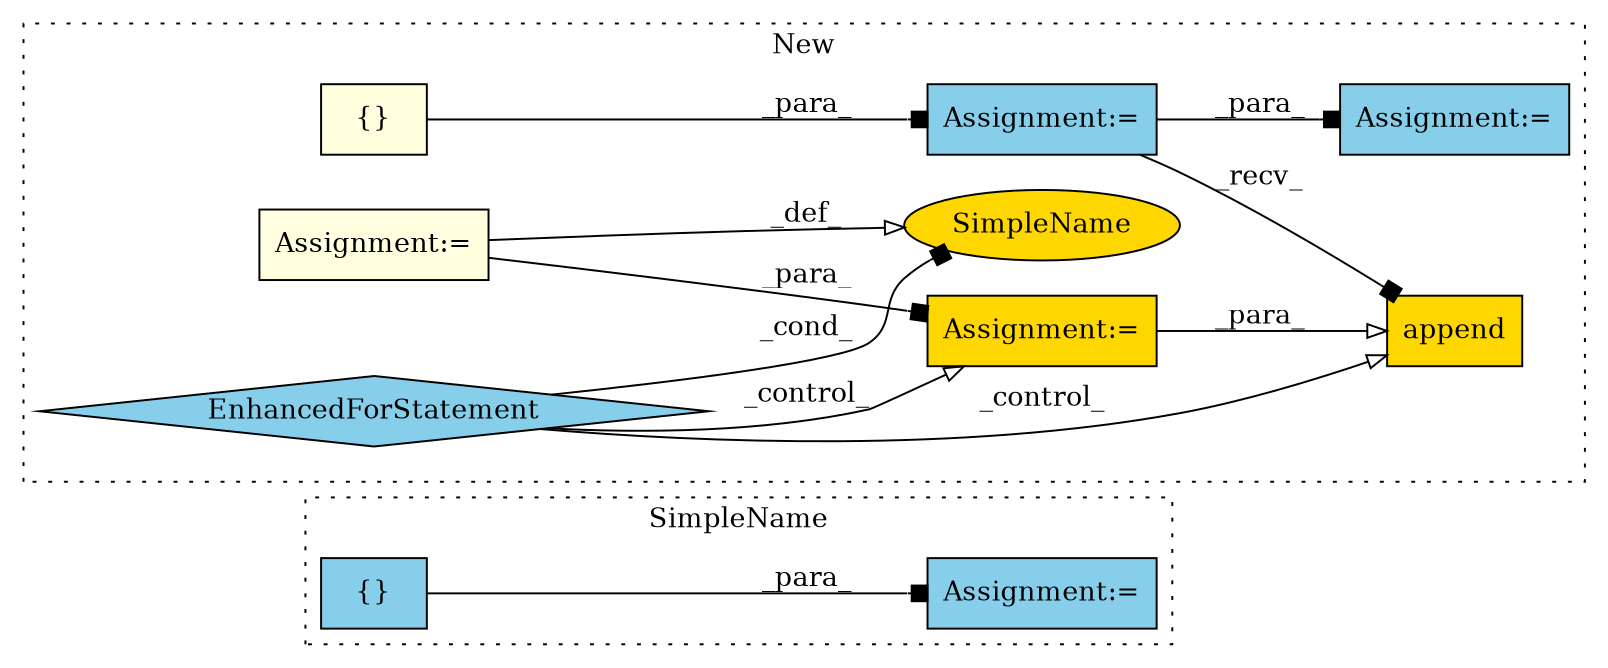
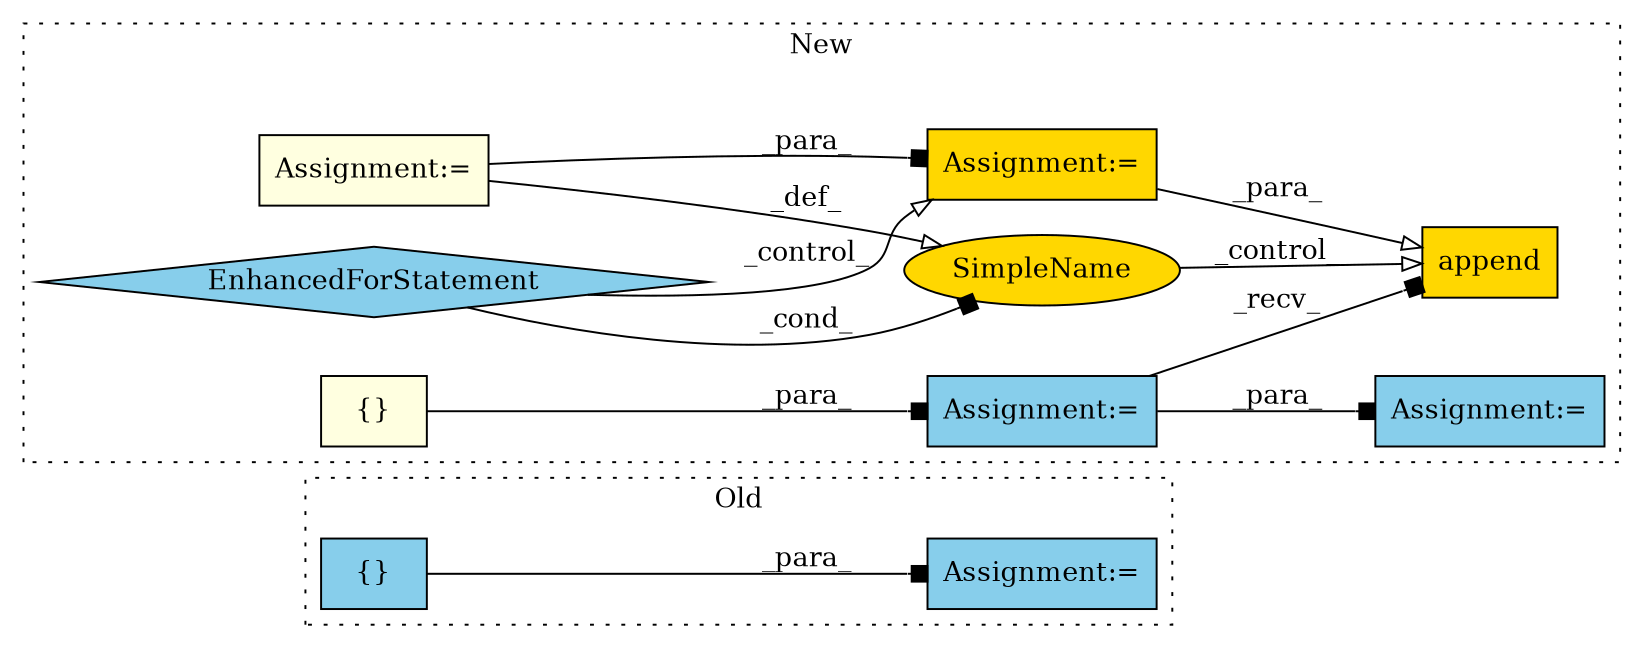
(958, 437) -> (1291, 266)
(739, 520) -> (739, 500)
